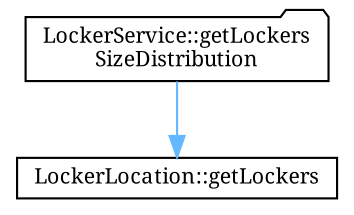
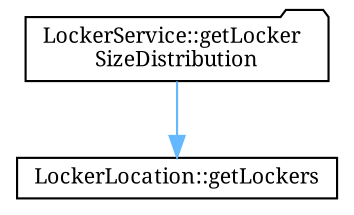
(177, 49) -> (177, 49)
